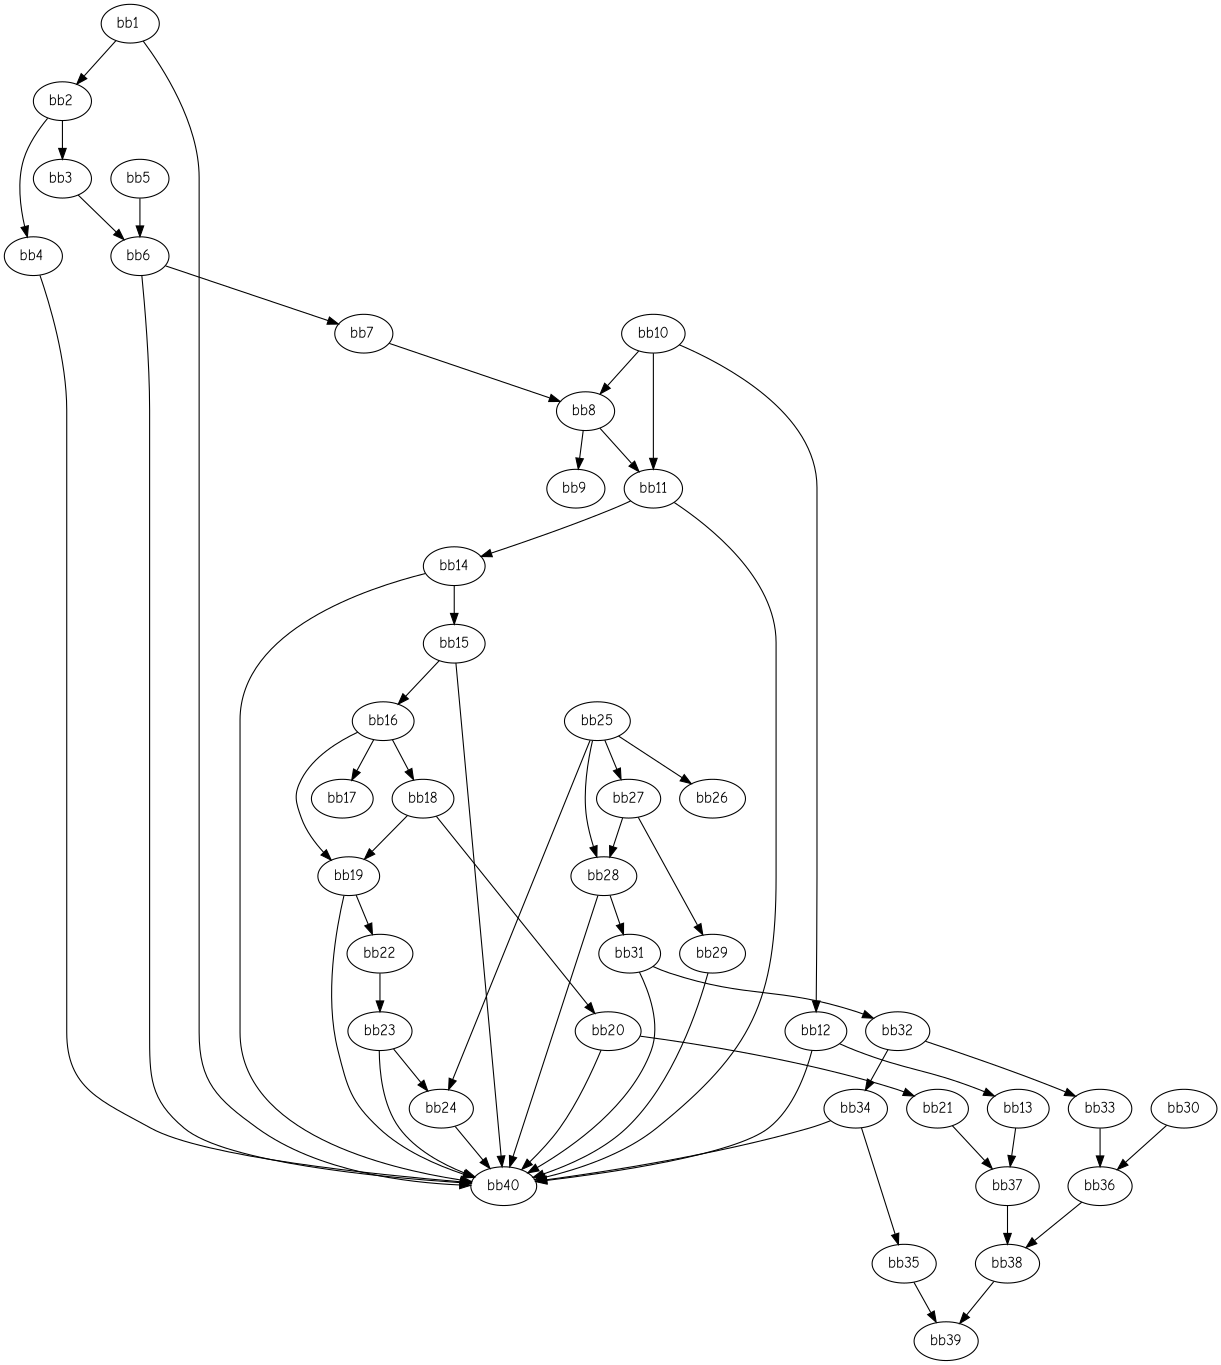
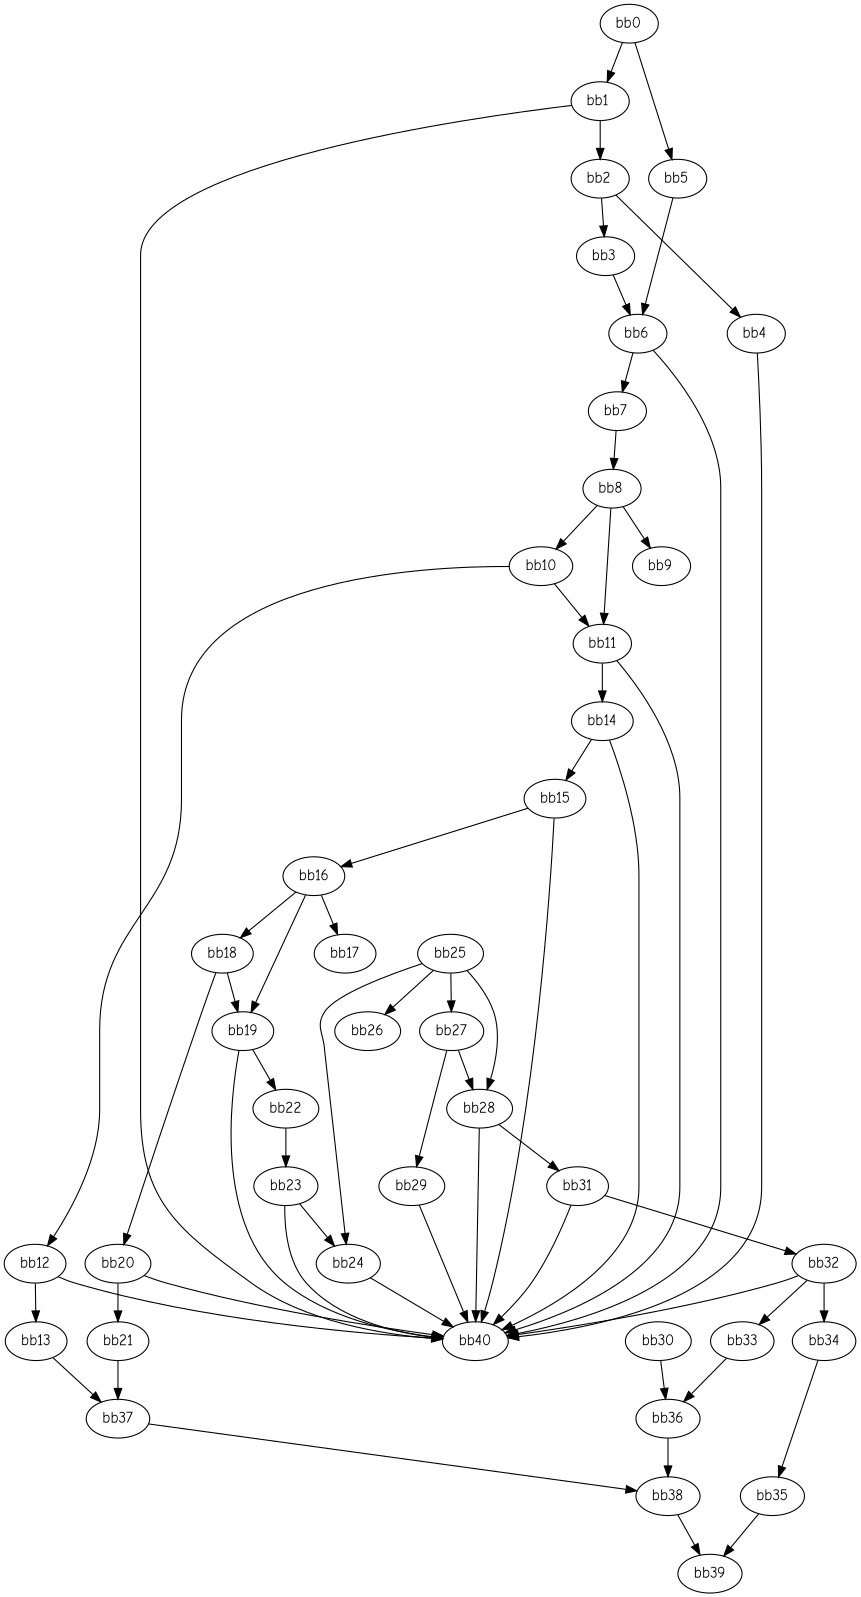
none -> (629, 24)
(623, 368) -> (580, 523)
(761, 1141) -> (659, 1311)
